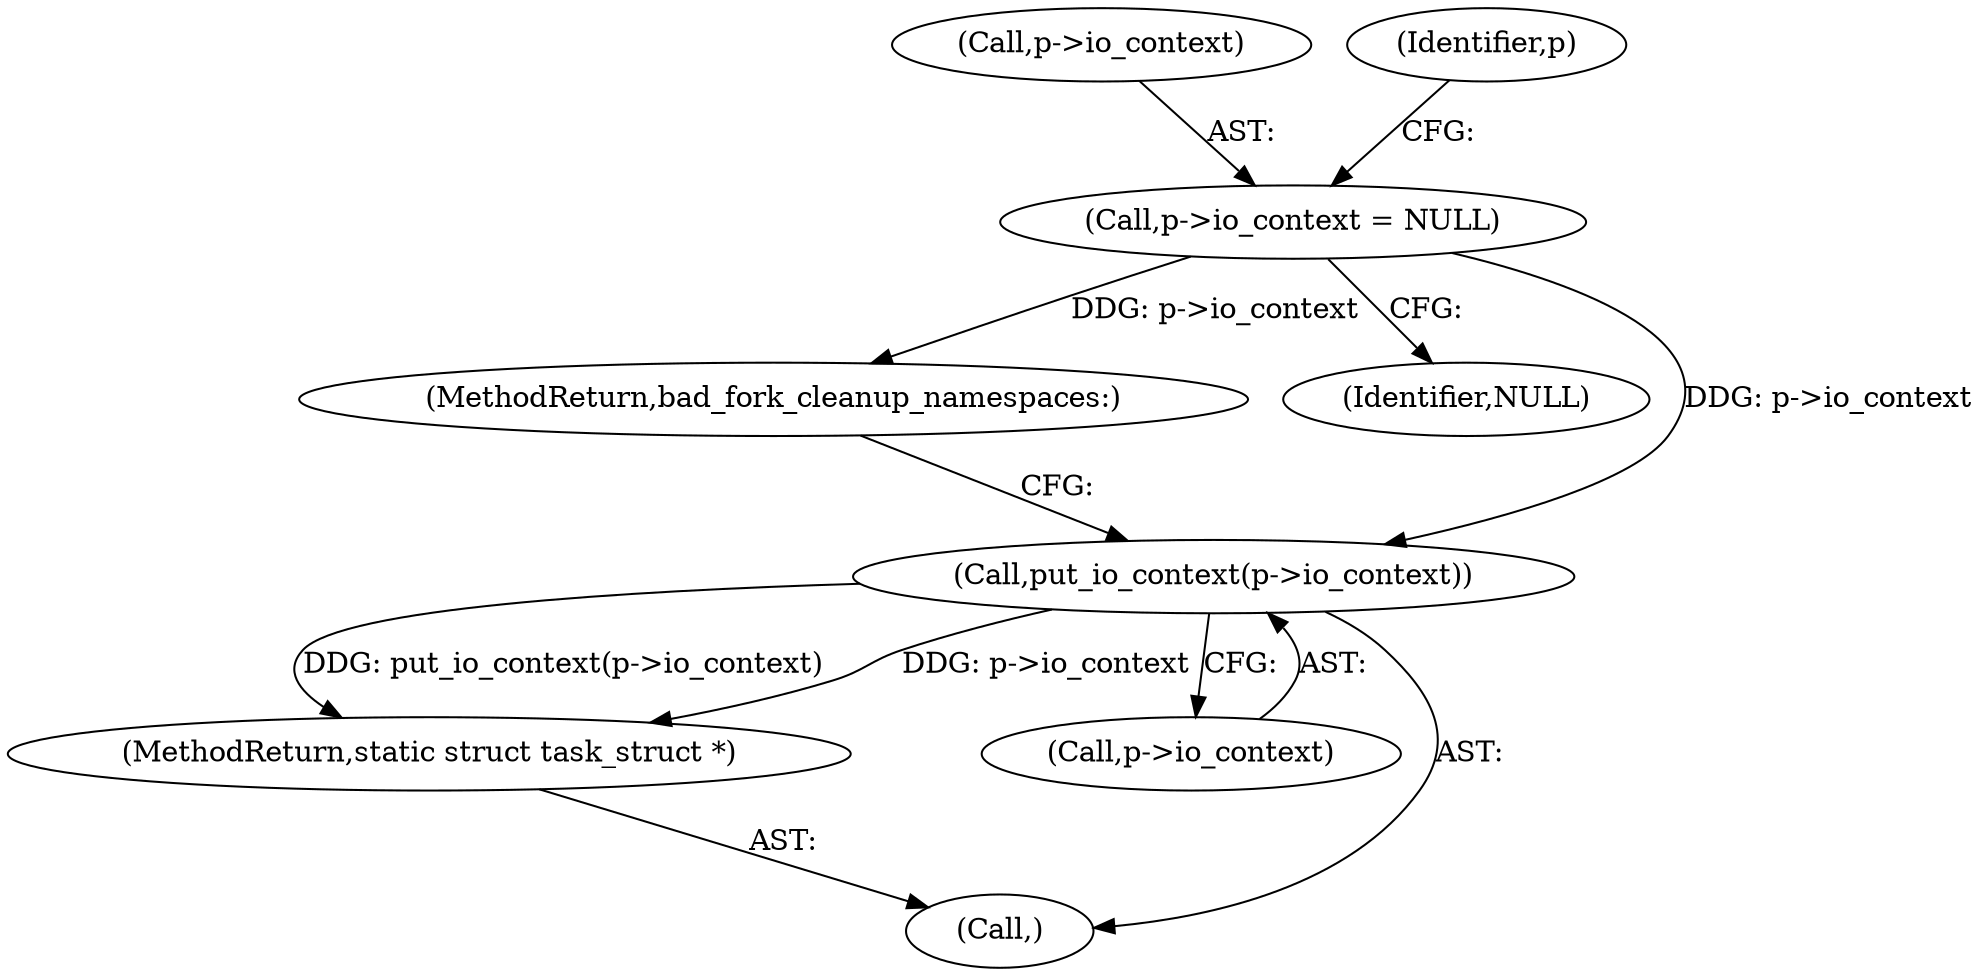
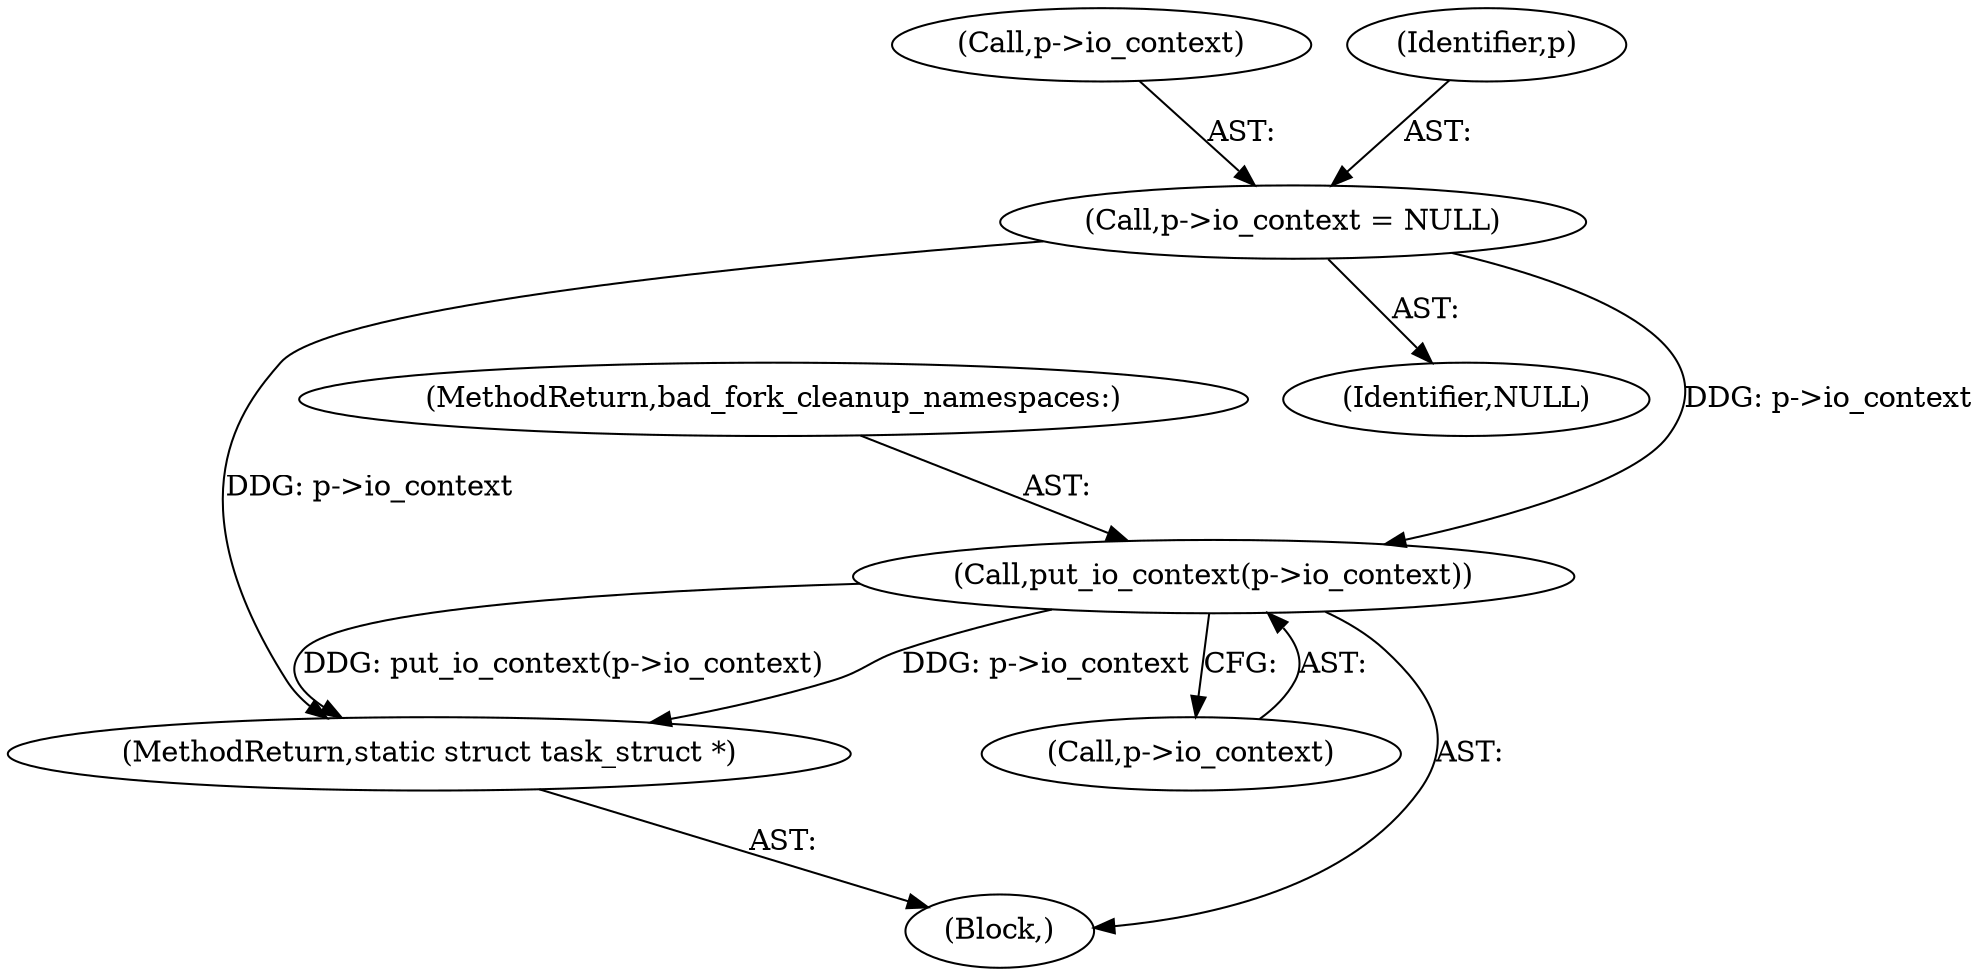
(1443, 133) -> (1443, 133)
(1040, 306) -> (468, 305)
(1431, 311) -> (1431, 311)
(1062, 488) -> (1062, 488)
(1000, 931) -> (1000, 931)
